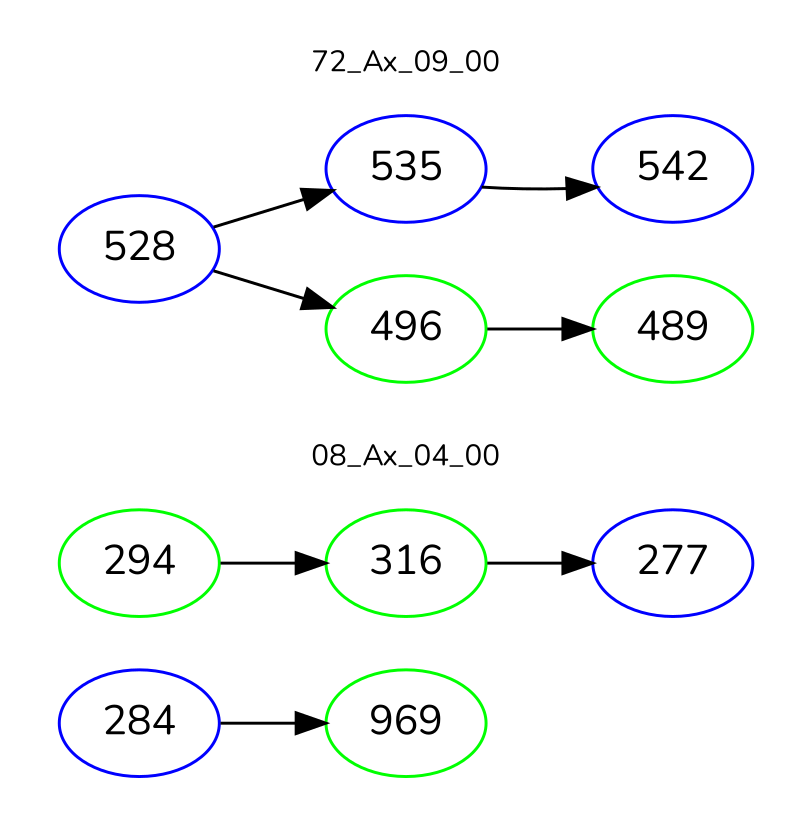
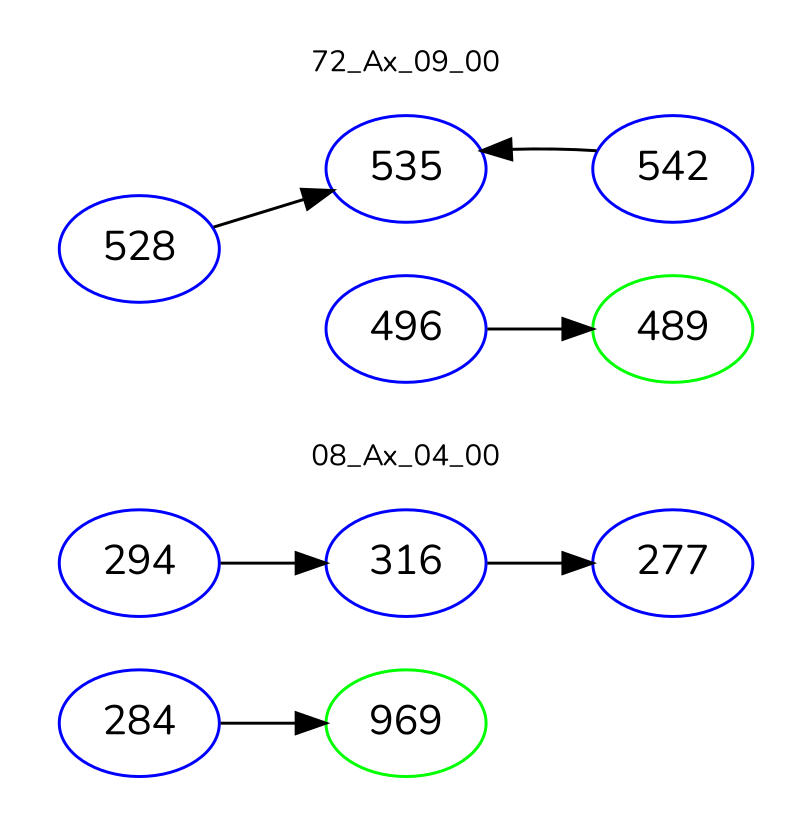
(524, 189) -> (554, 149)
(259, 285) -> none
(406, 329) -> (406, 329)
(139, 563) -> (139, 563)
(406, 563) -> (406, 563)
